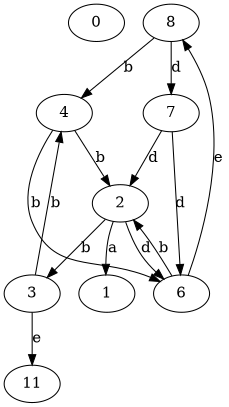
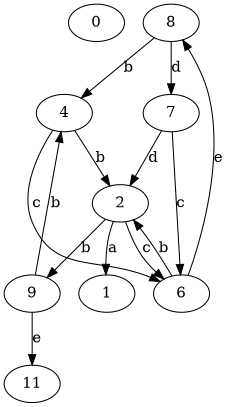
(36, 203) -> (36, 203)
(181, 203) -> (181, 203)
(146, 248) -> (146, 248)
(32, 294) -> (32, 294)
